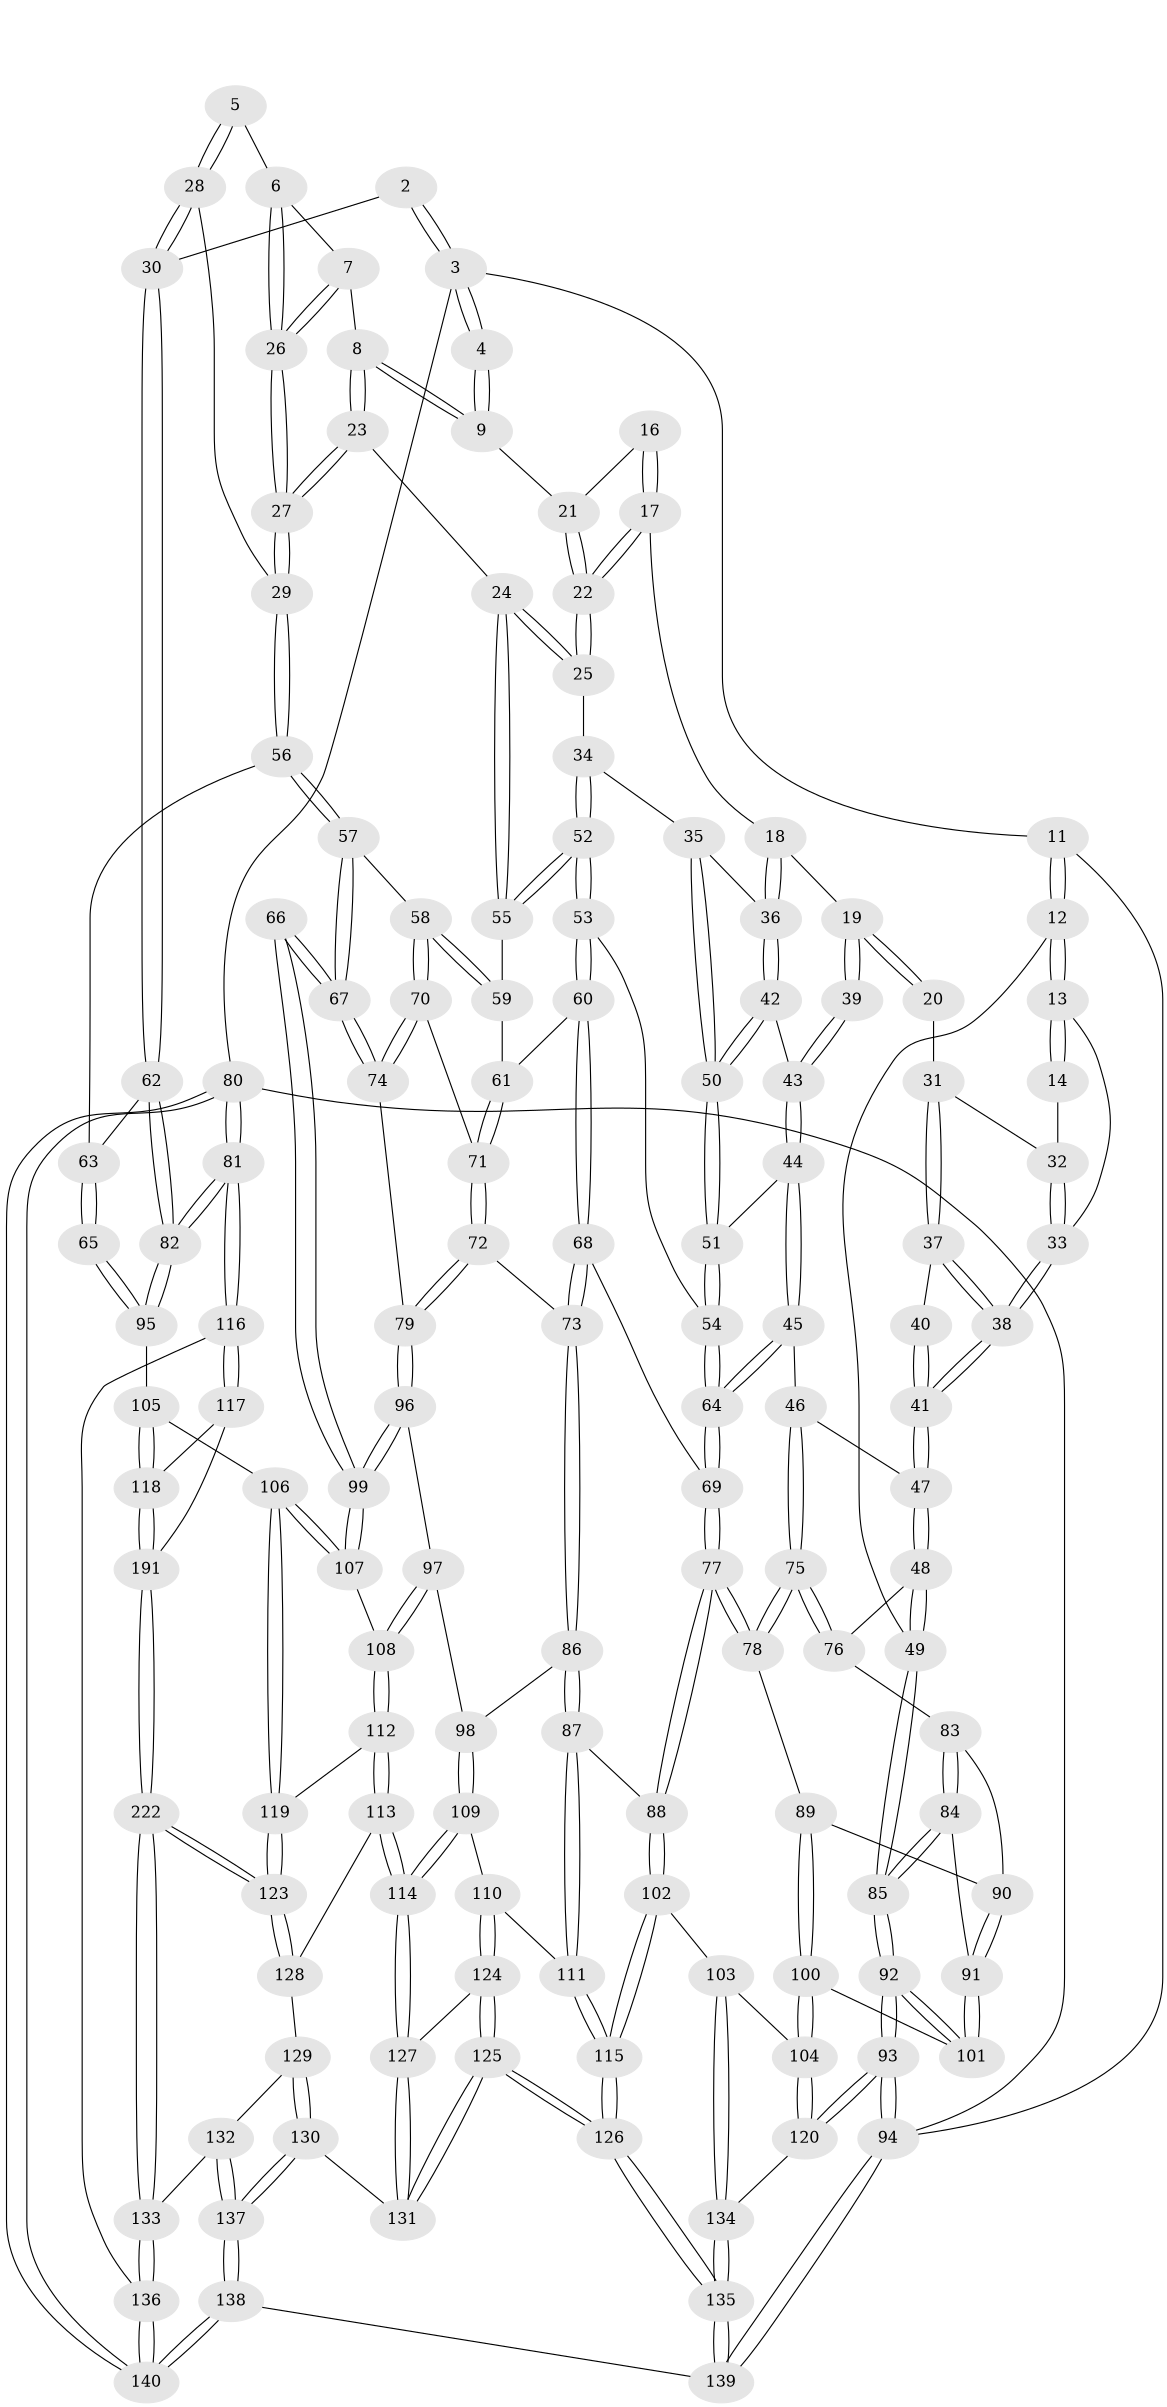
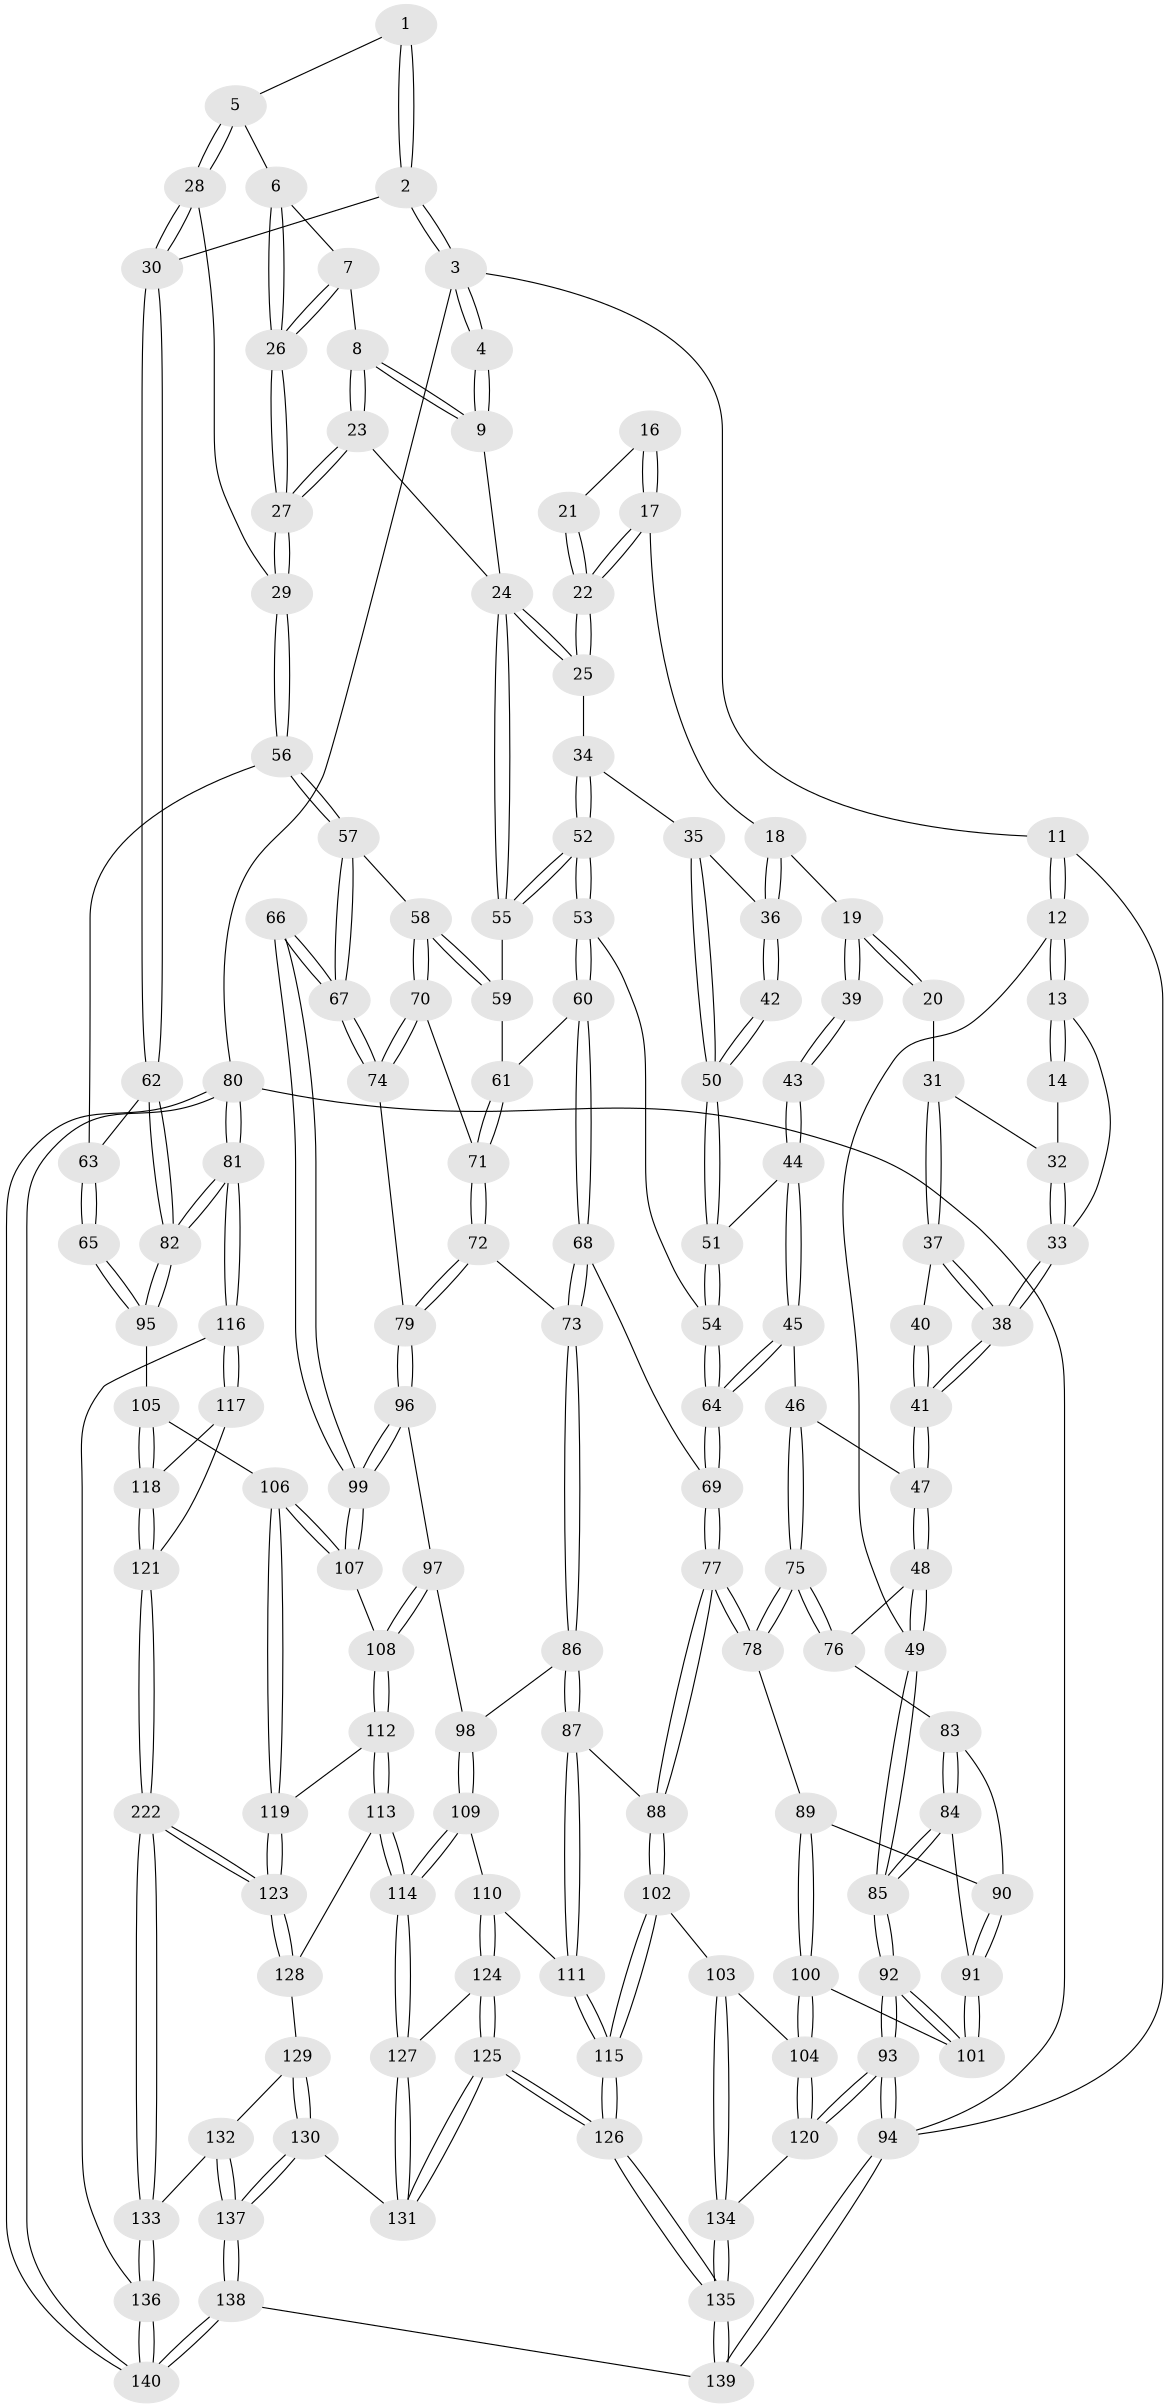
none -> (406, 25)
(526, 472) -> (492, 513)
(782, 1041) -> none
(147, 1570) -> (147, 1570)
